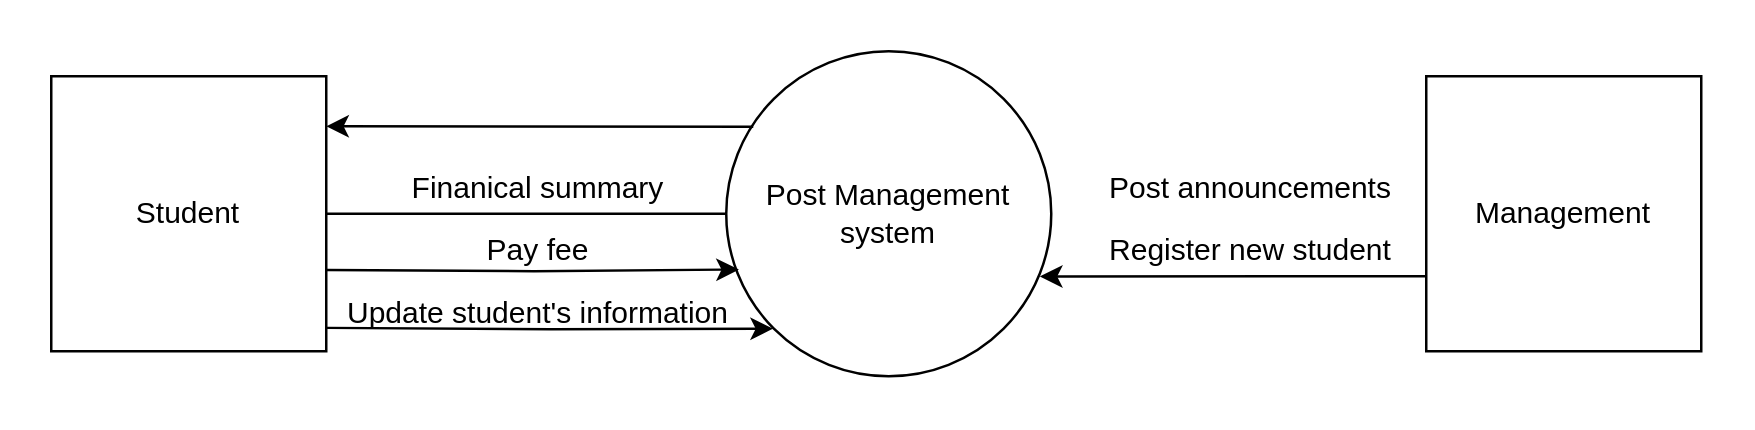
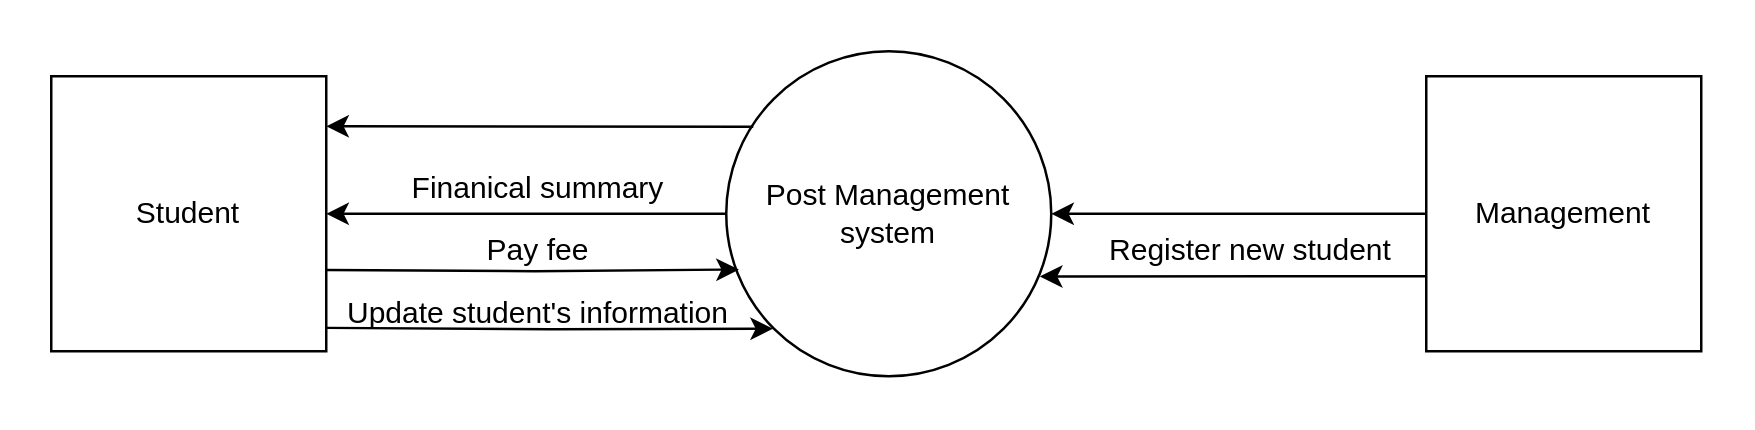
(1251, 189) -> none
(337, 214) -> (344, 214)
none -> (1247, 214)
